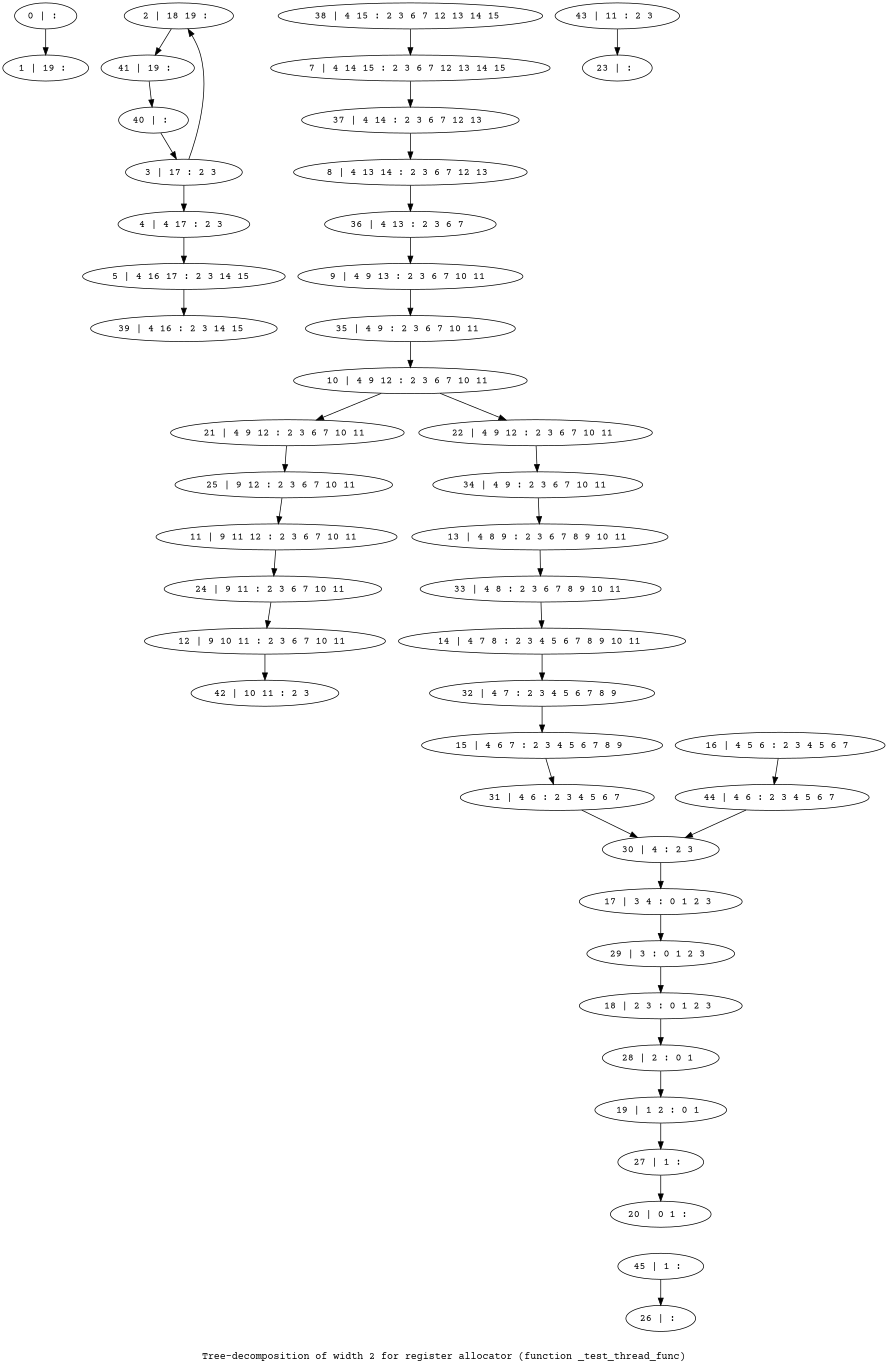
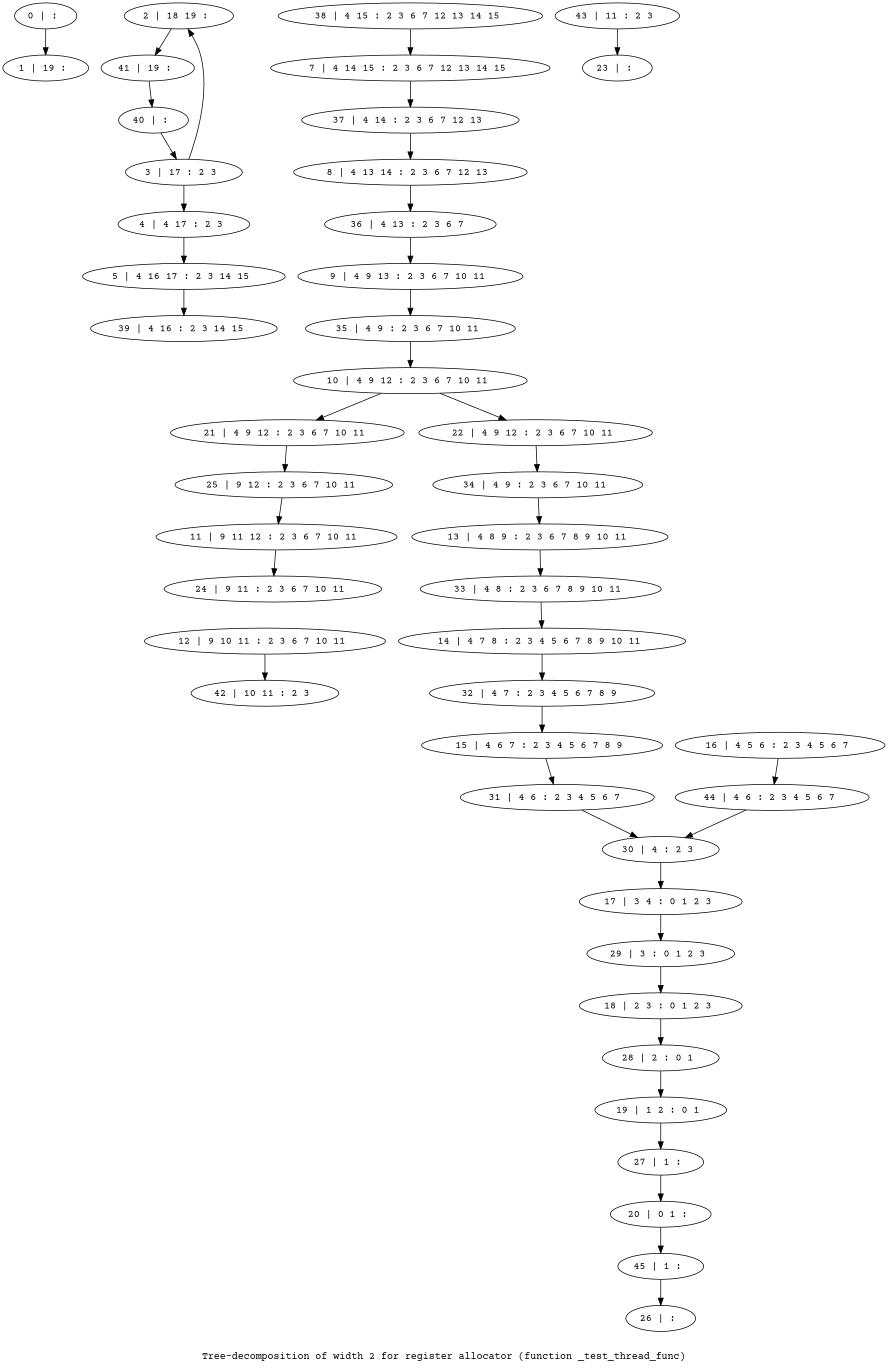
(269, 612) -> none
none -> (661, 1237)
